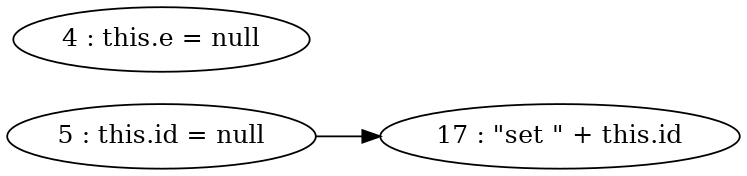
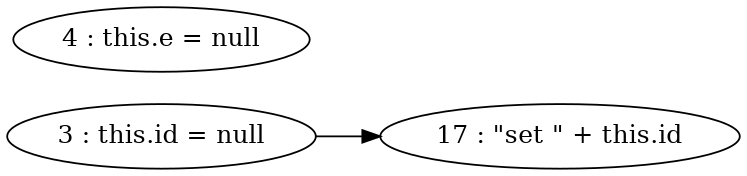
(162, 136) -> (162, 136)
